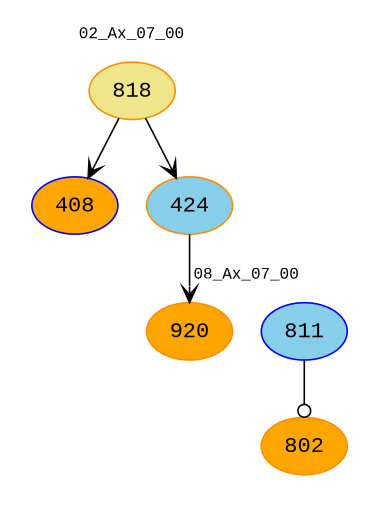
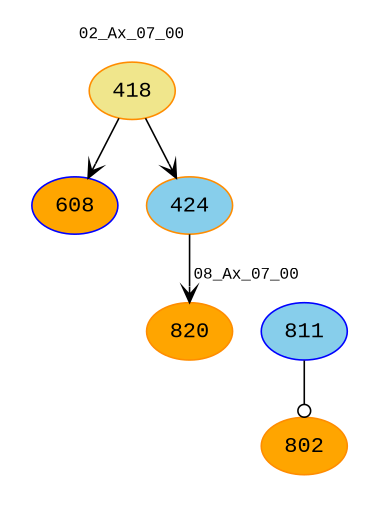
(132, 91) -> (132, 91)
(75, 206) -> (75, 206)
(190, 331) -> (190, 331)
